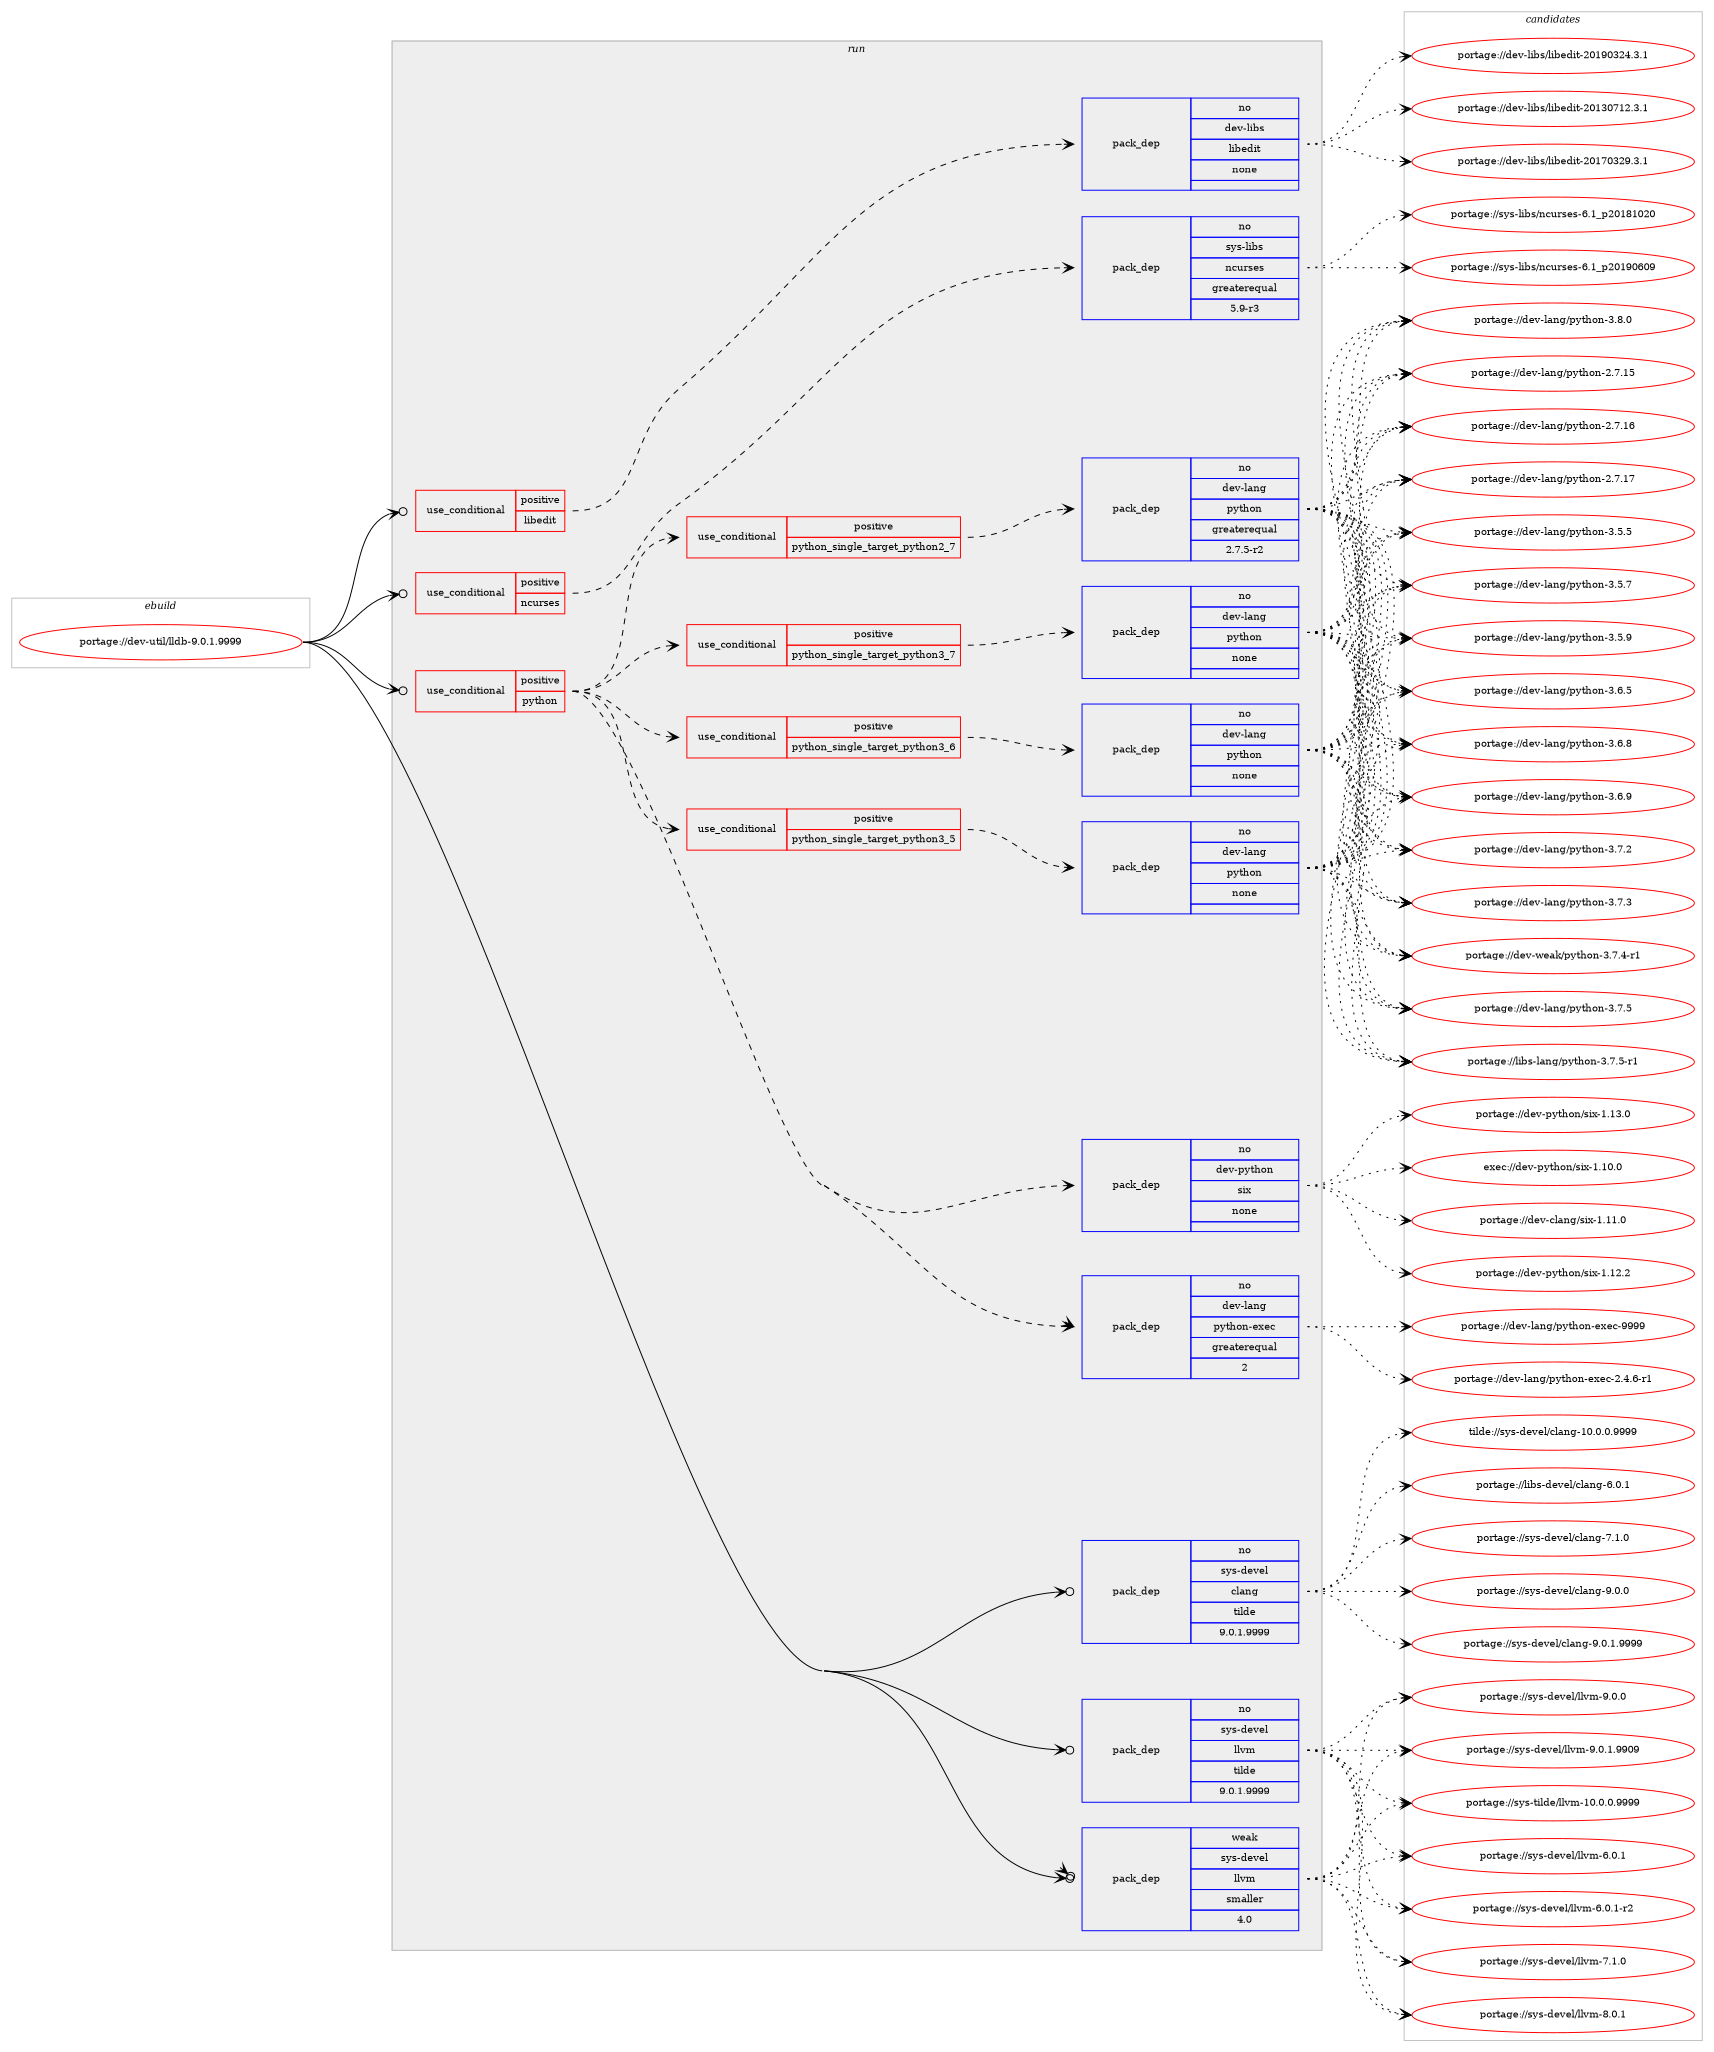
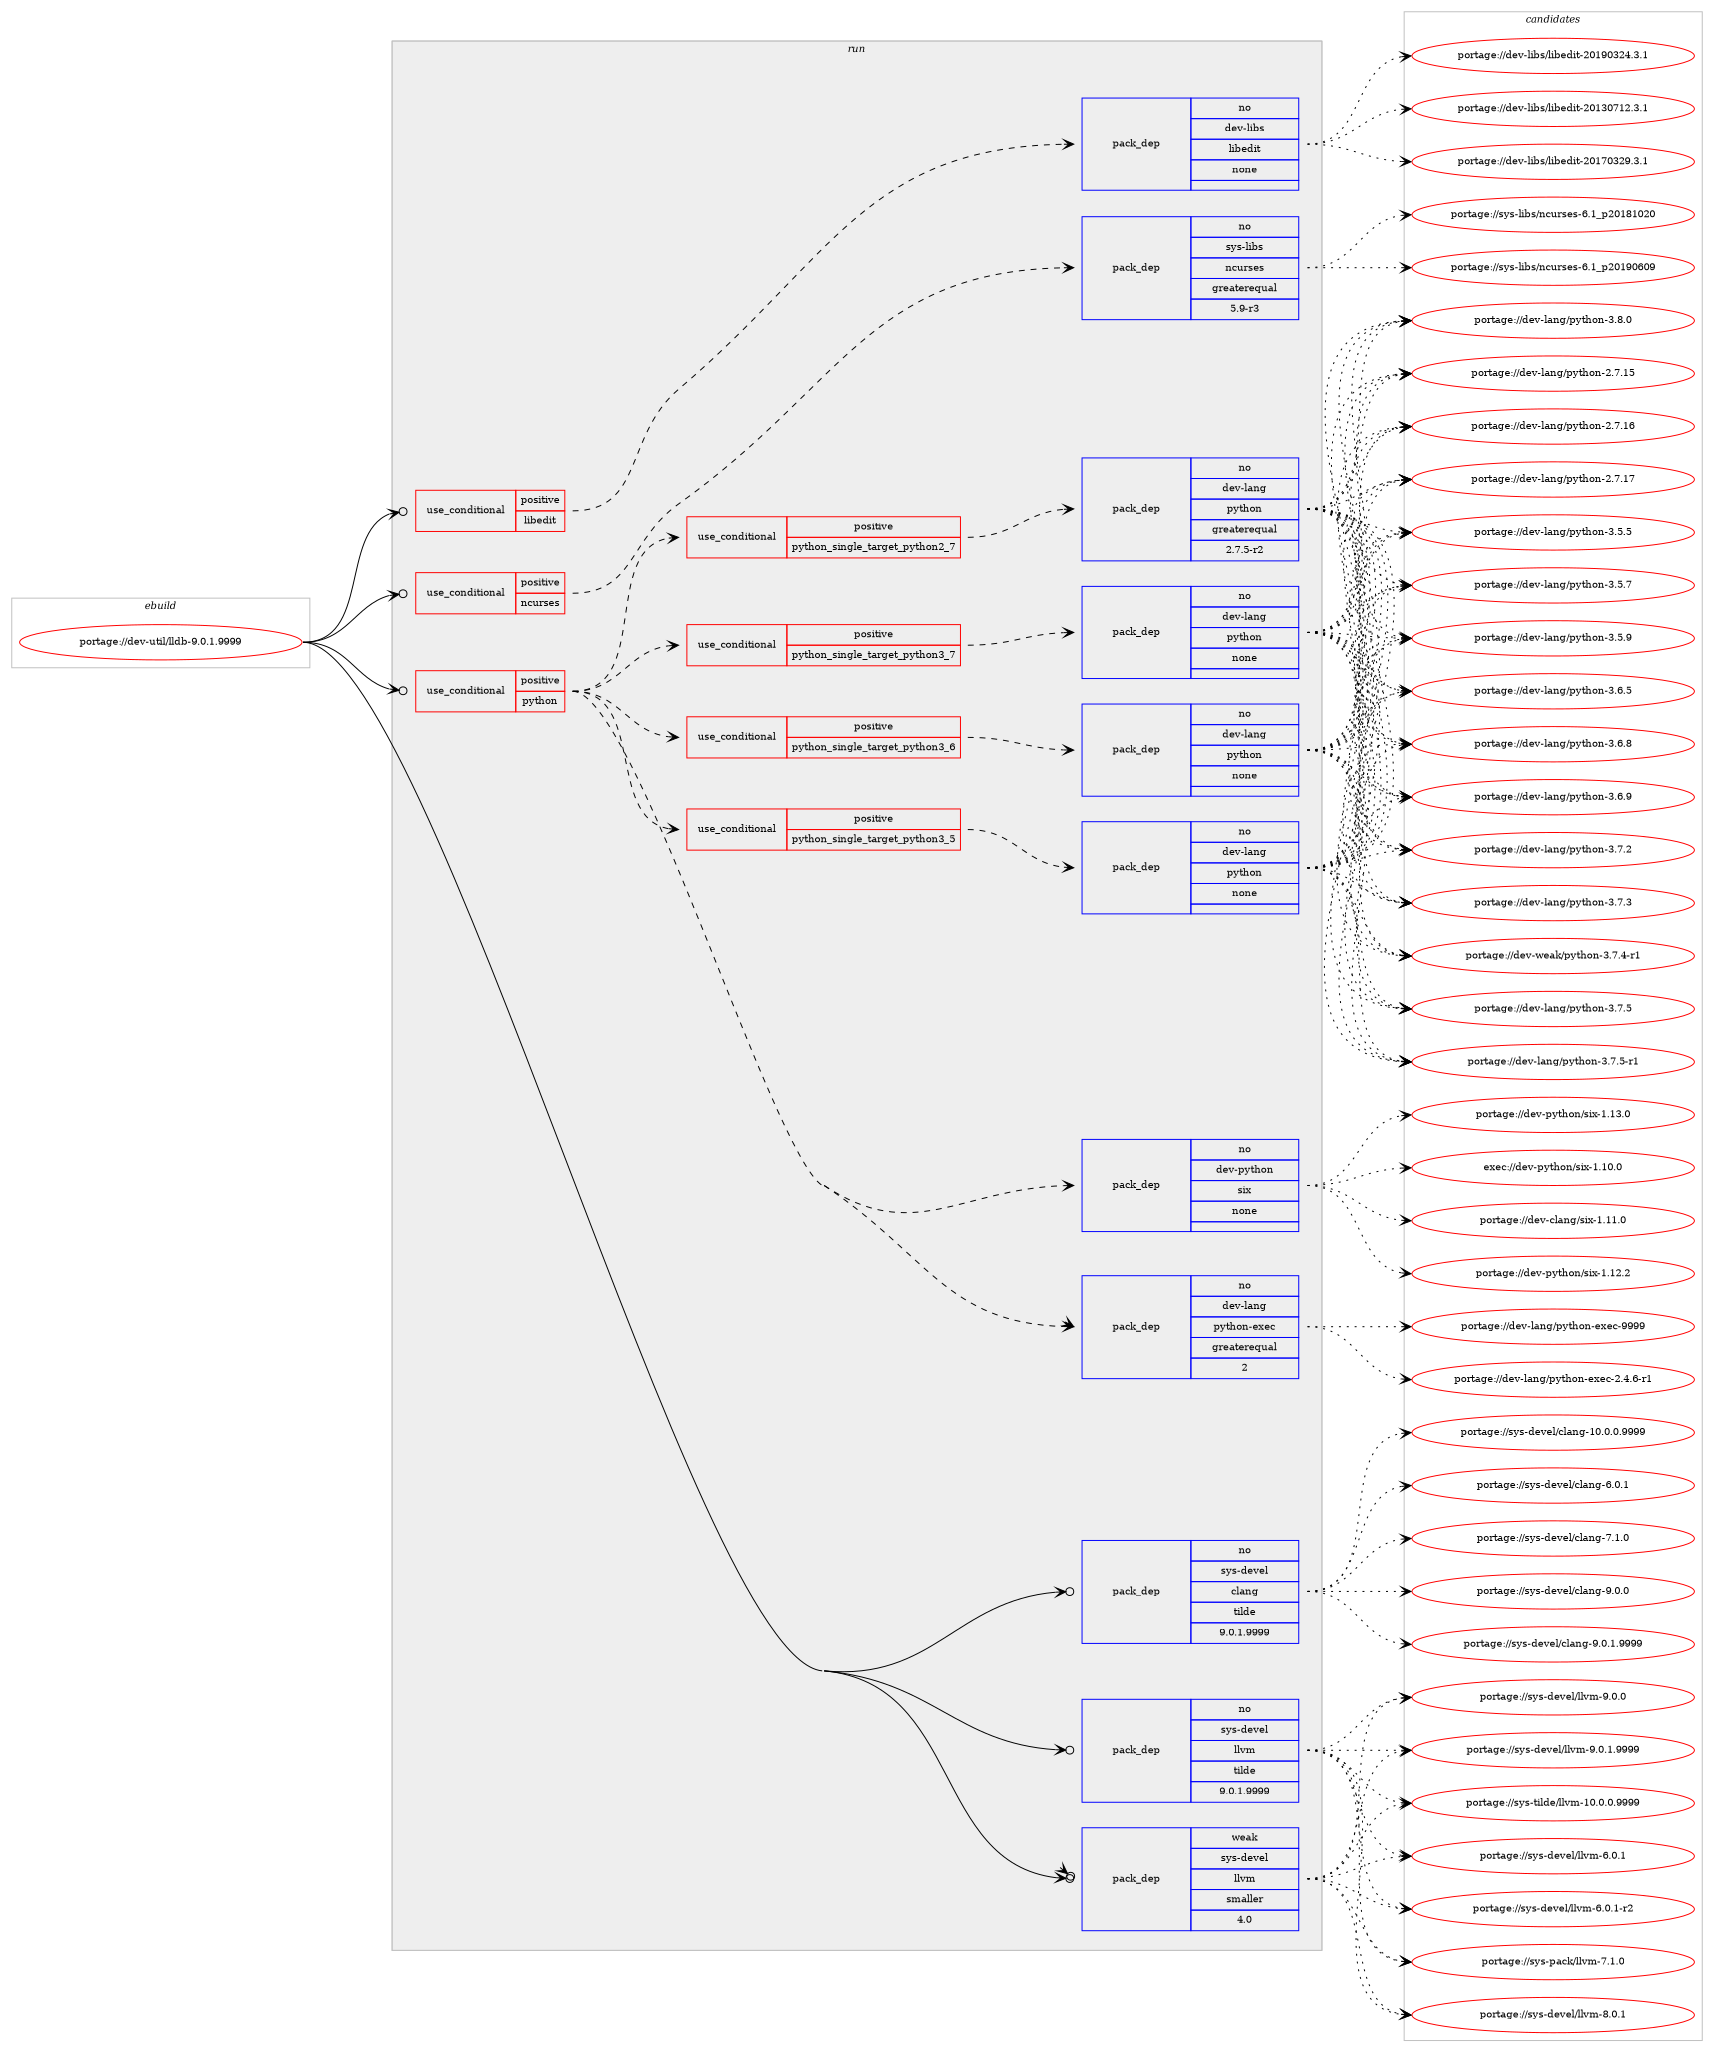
(1553, 1062) -> (1553, 1062)
(1553, 1433) -> (1553, 1433)
(1553, 1486) -> (1553, 1486)
(1553, 1750) -> (1553, 1750)
(1553, 1962) -> (1553, 1962)
